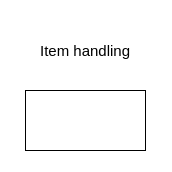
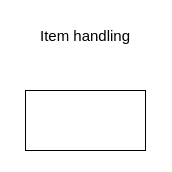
(86, 51) -> (86, 36)
